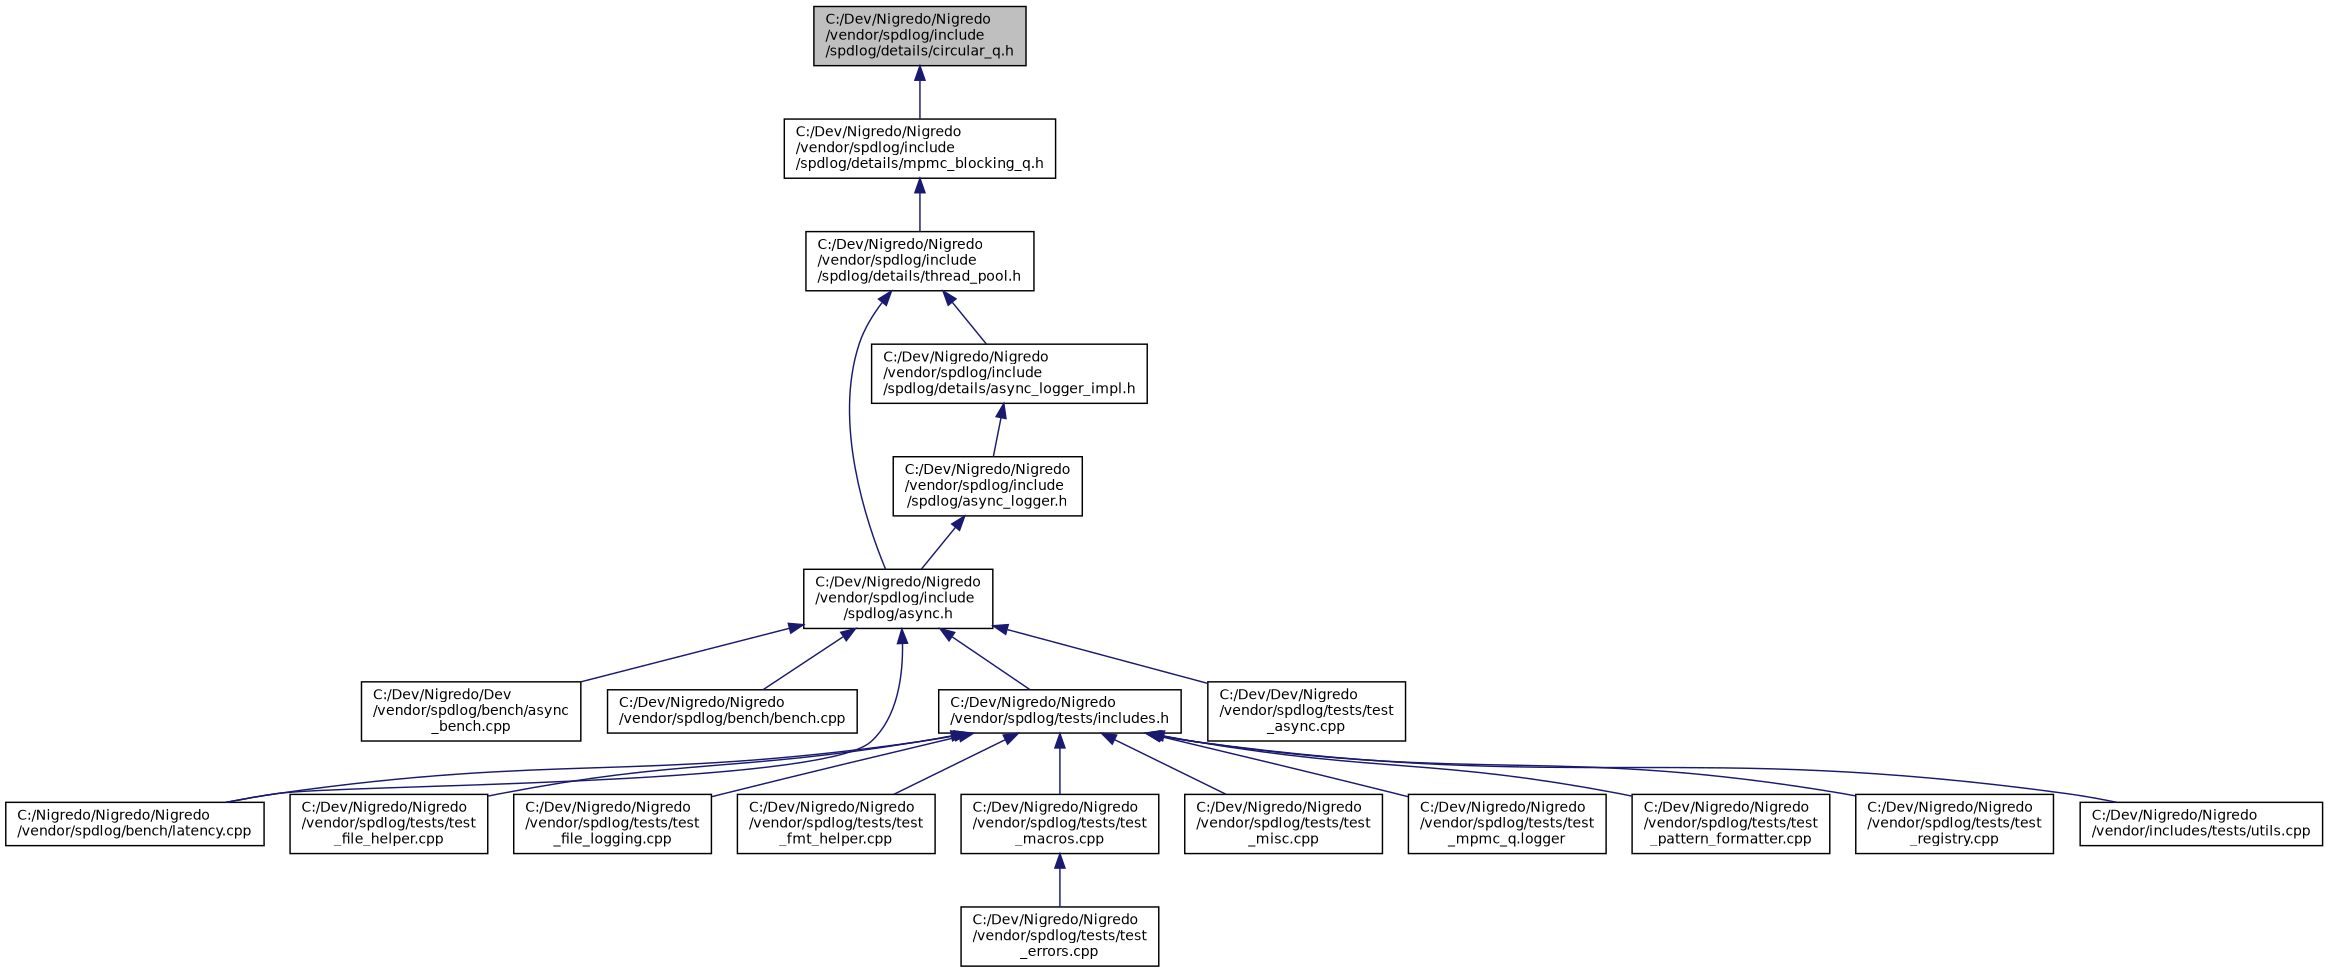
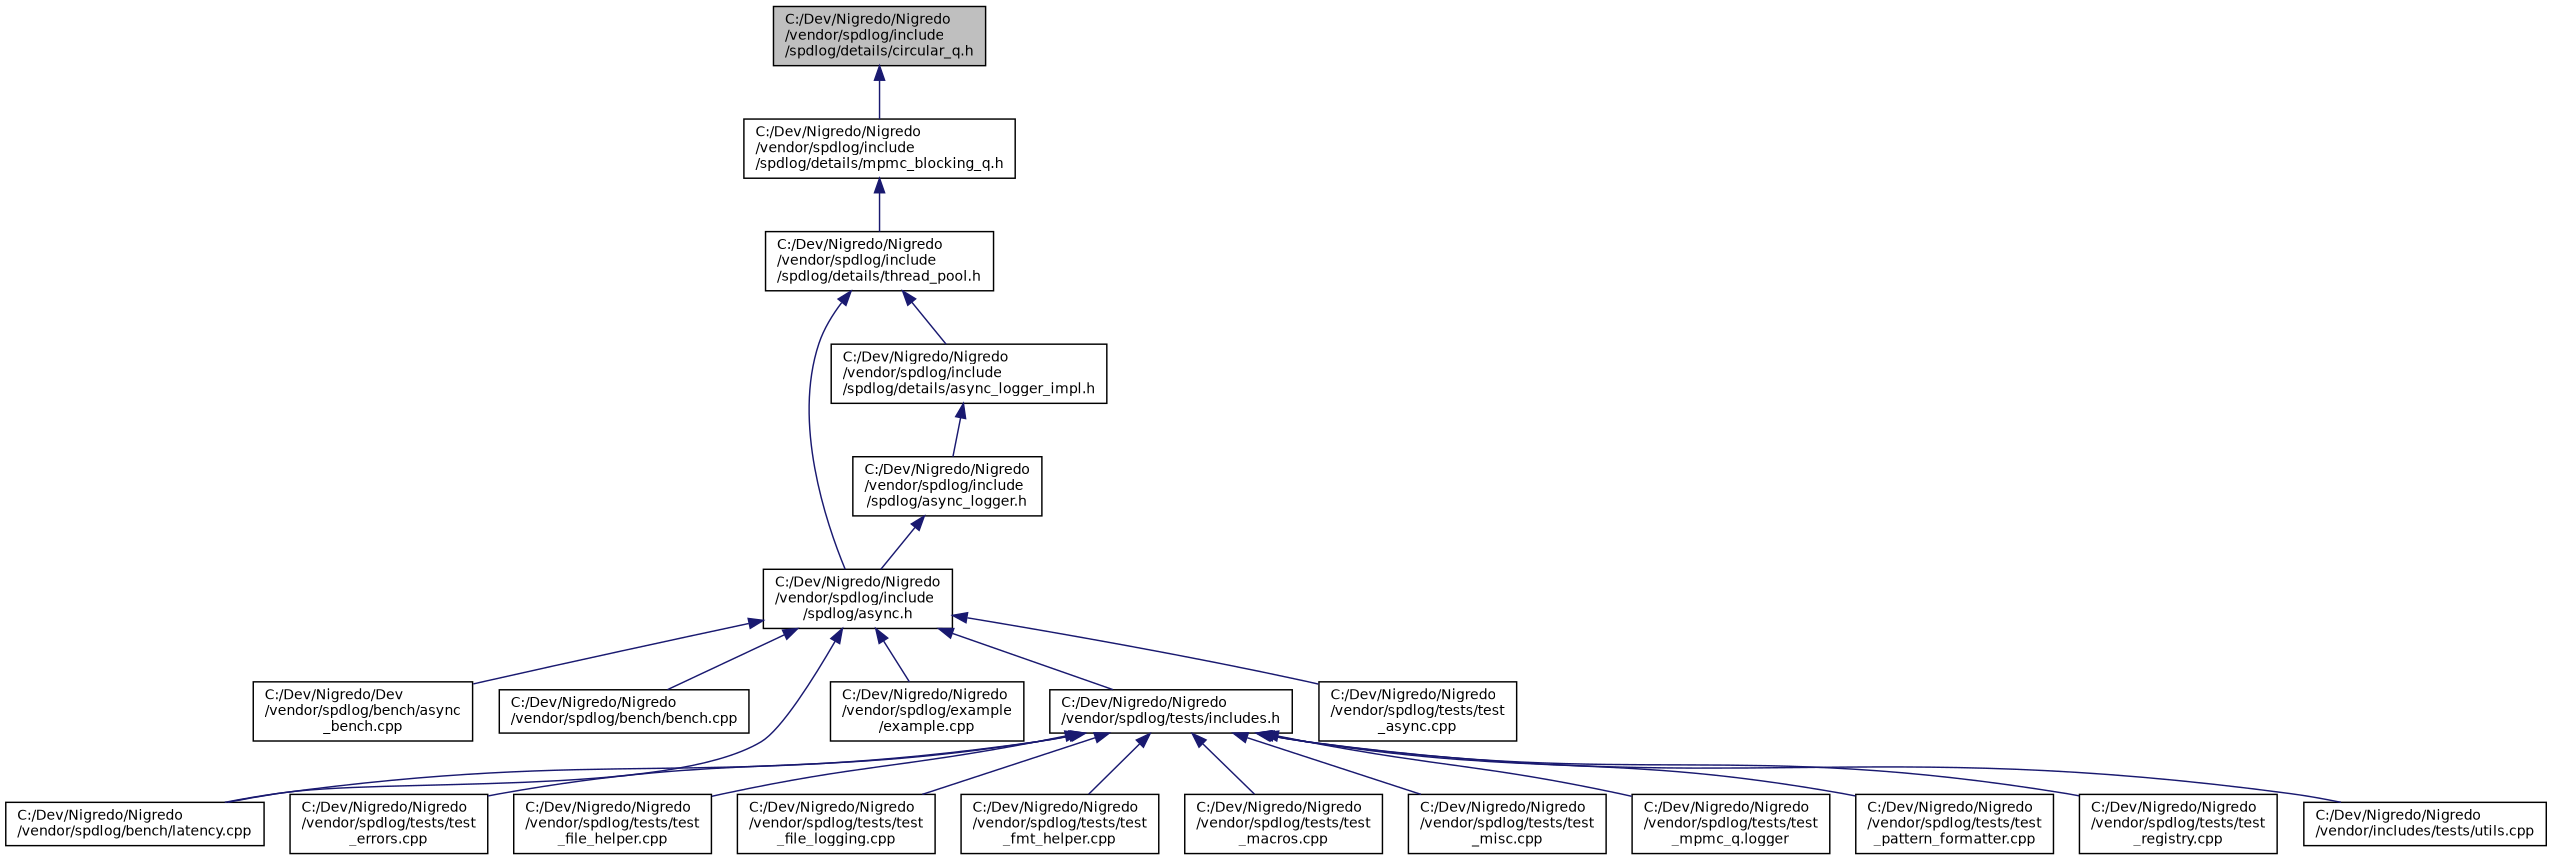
none -> (927, 711)
(1307, 711) -> (1418, 711)
(135, 824) -> (135, 824)
(1060, 888) -> (779, 765)
